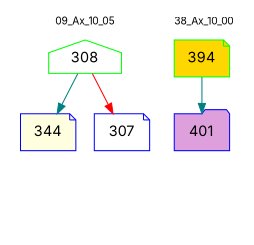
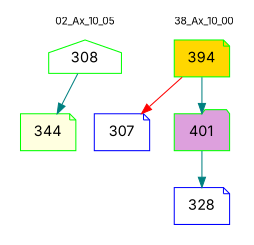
(85, 22) -> (85, 22)
(100, 89) -> (172, 86)
(48, 132) -> (48, 132)
(202, 132) -> (202, 132)
none -> (202, 206)
